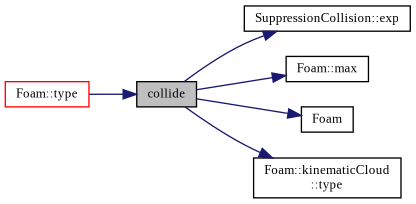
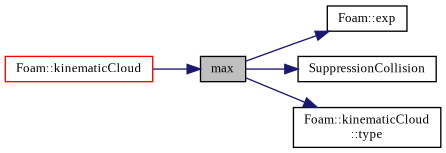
(327, 19) -> (367, 19)
(327, 69) -> none
(47, 94) -> (79, 69)
(167, 94) -> (223, 69)
(327, 120) -> (367, 69)
